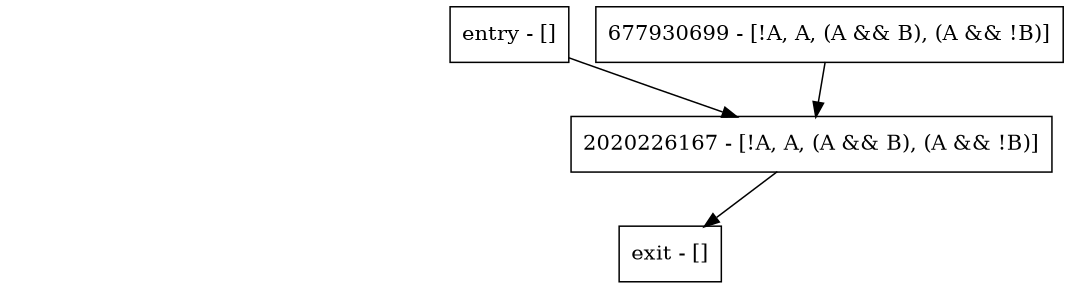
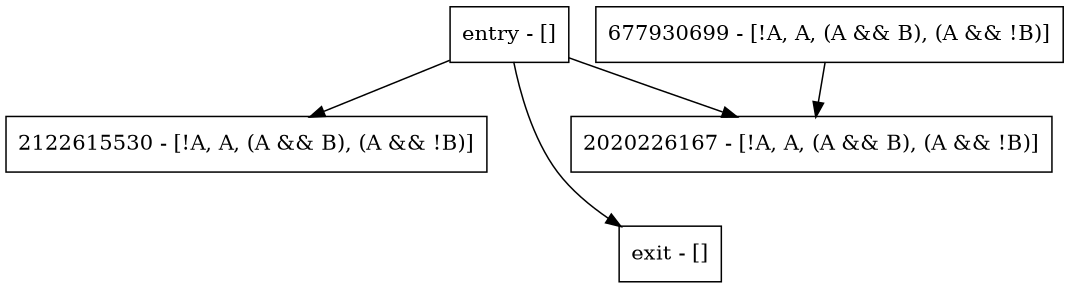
none -> (246, 144)
(747, 195) -> (544, 151)
